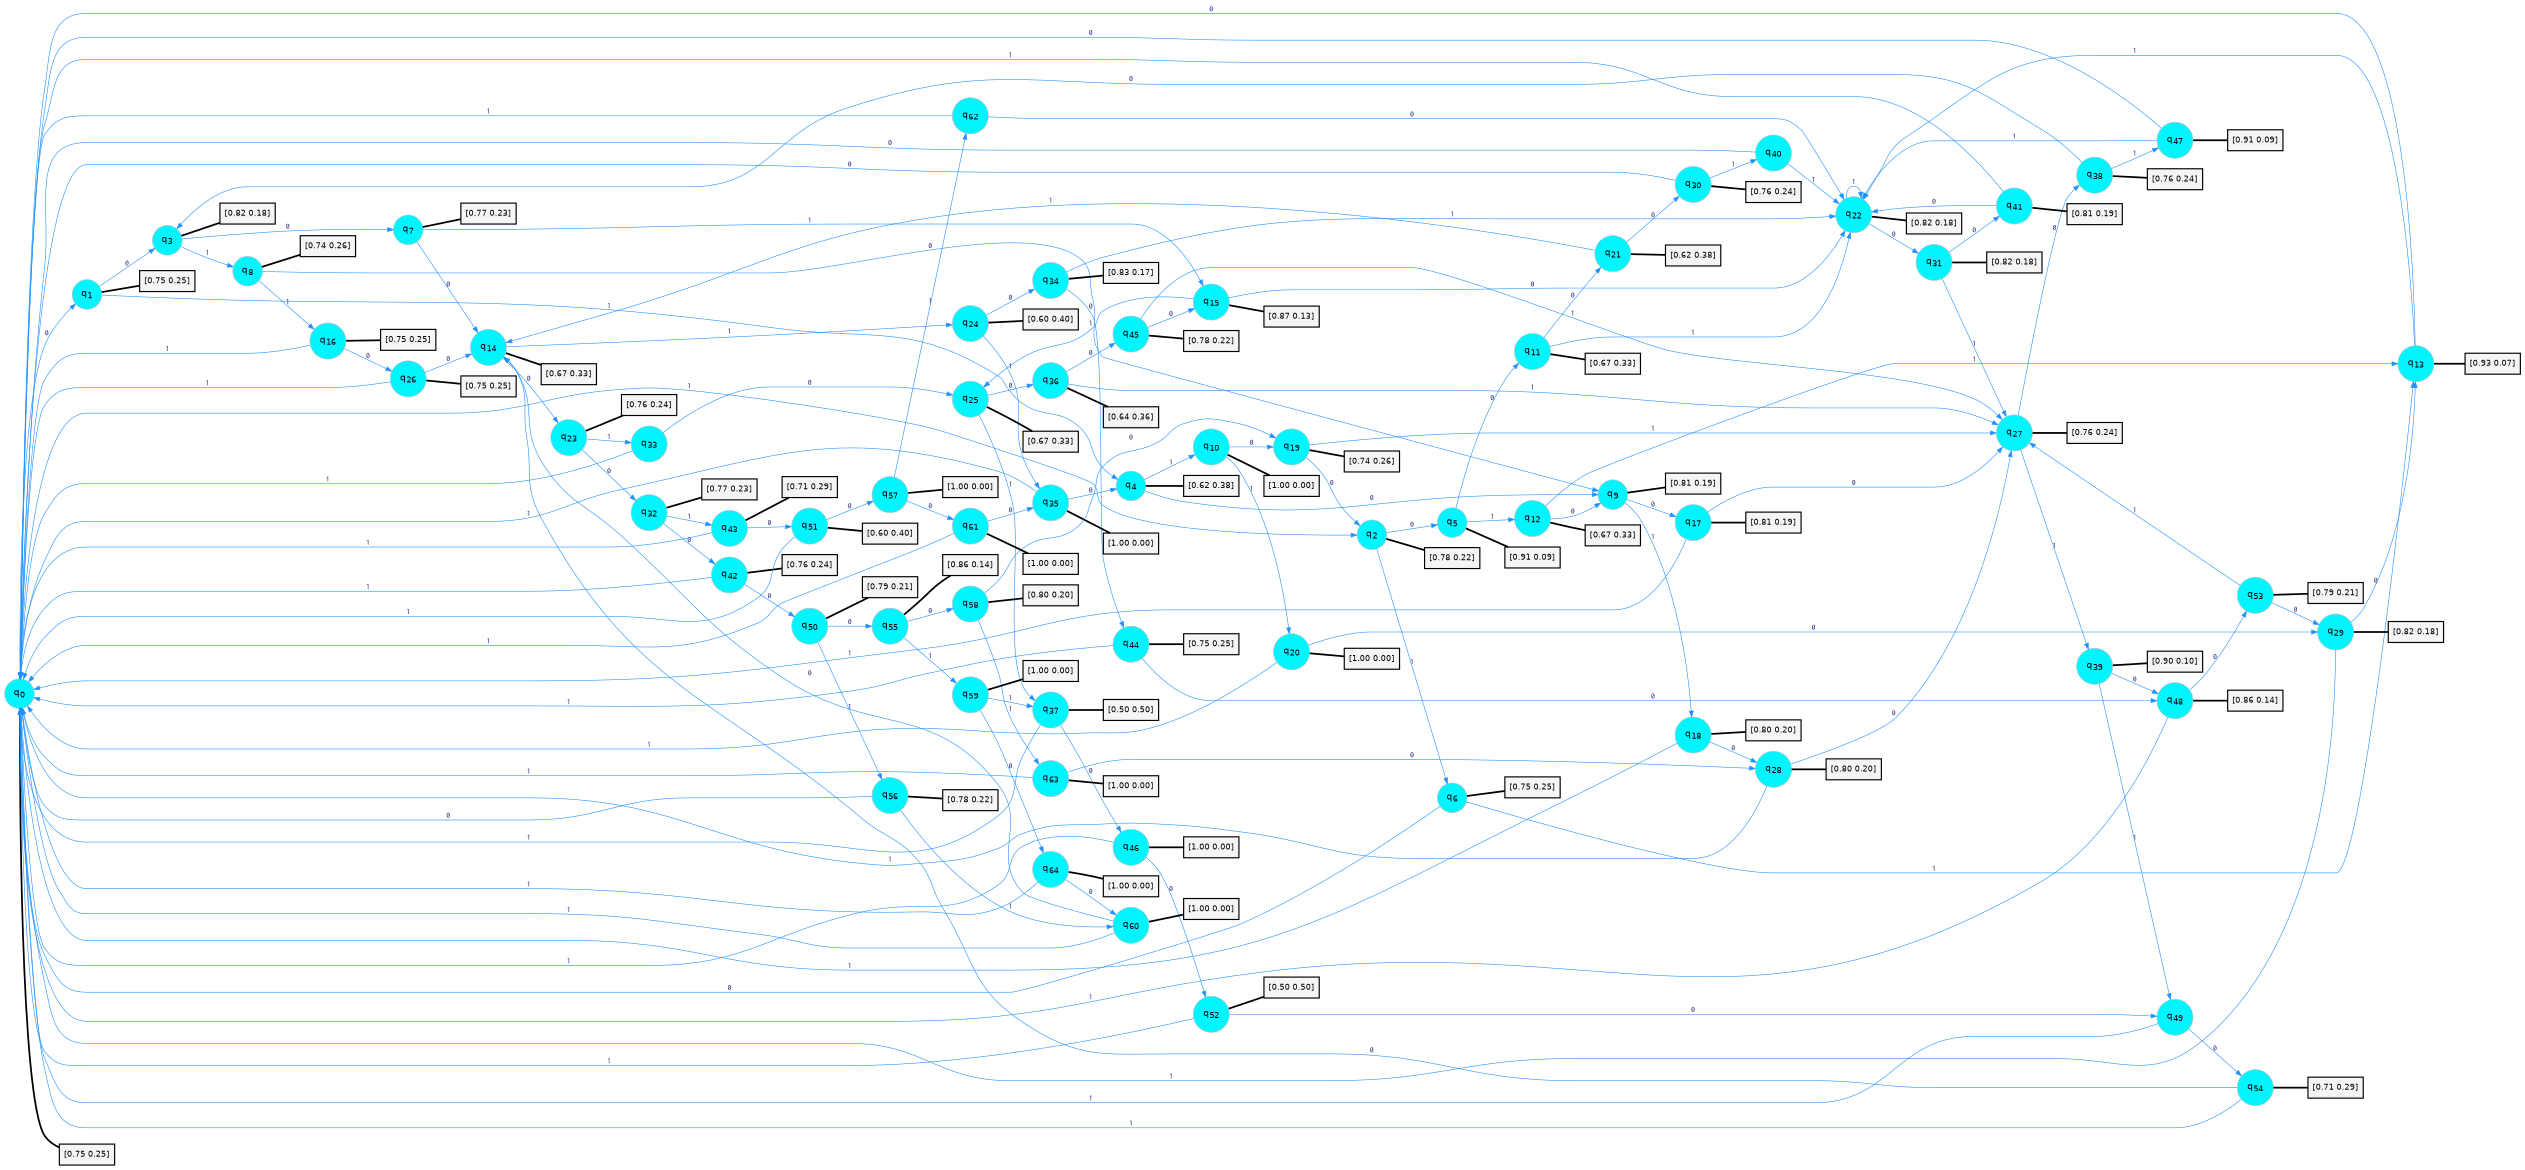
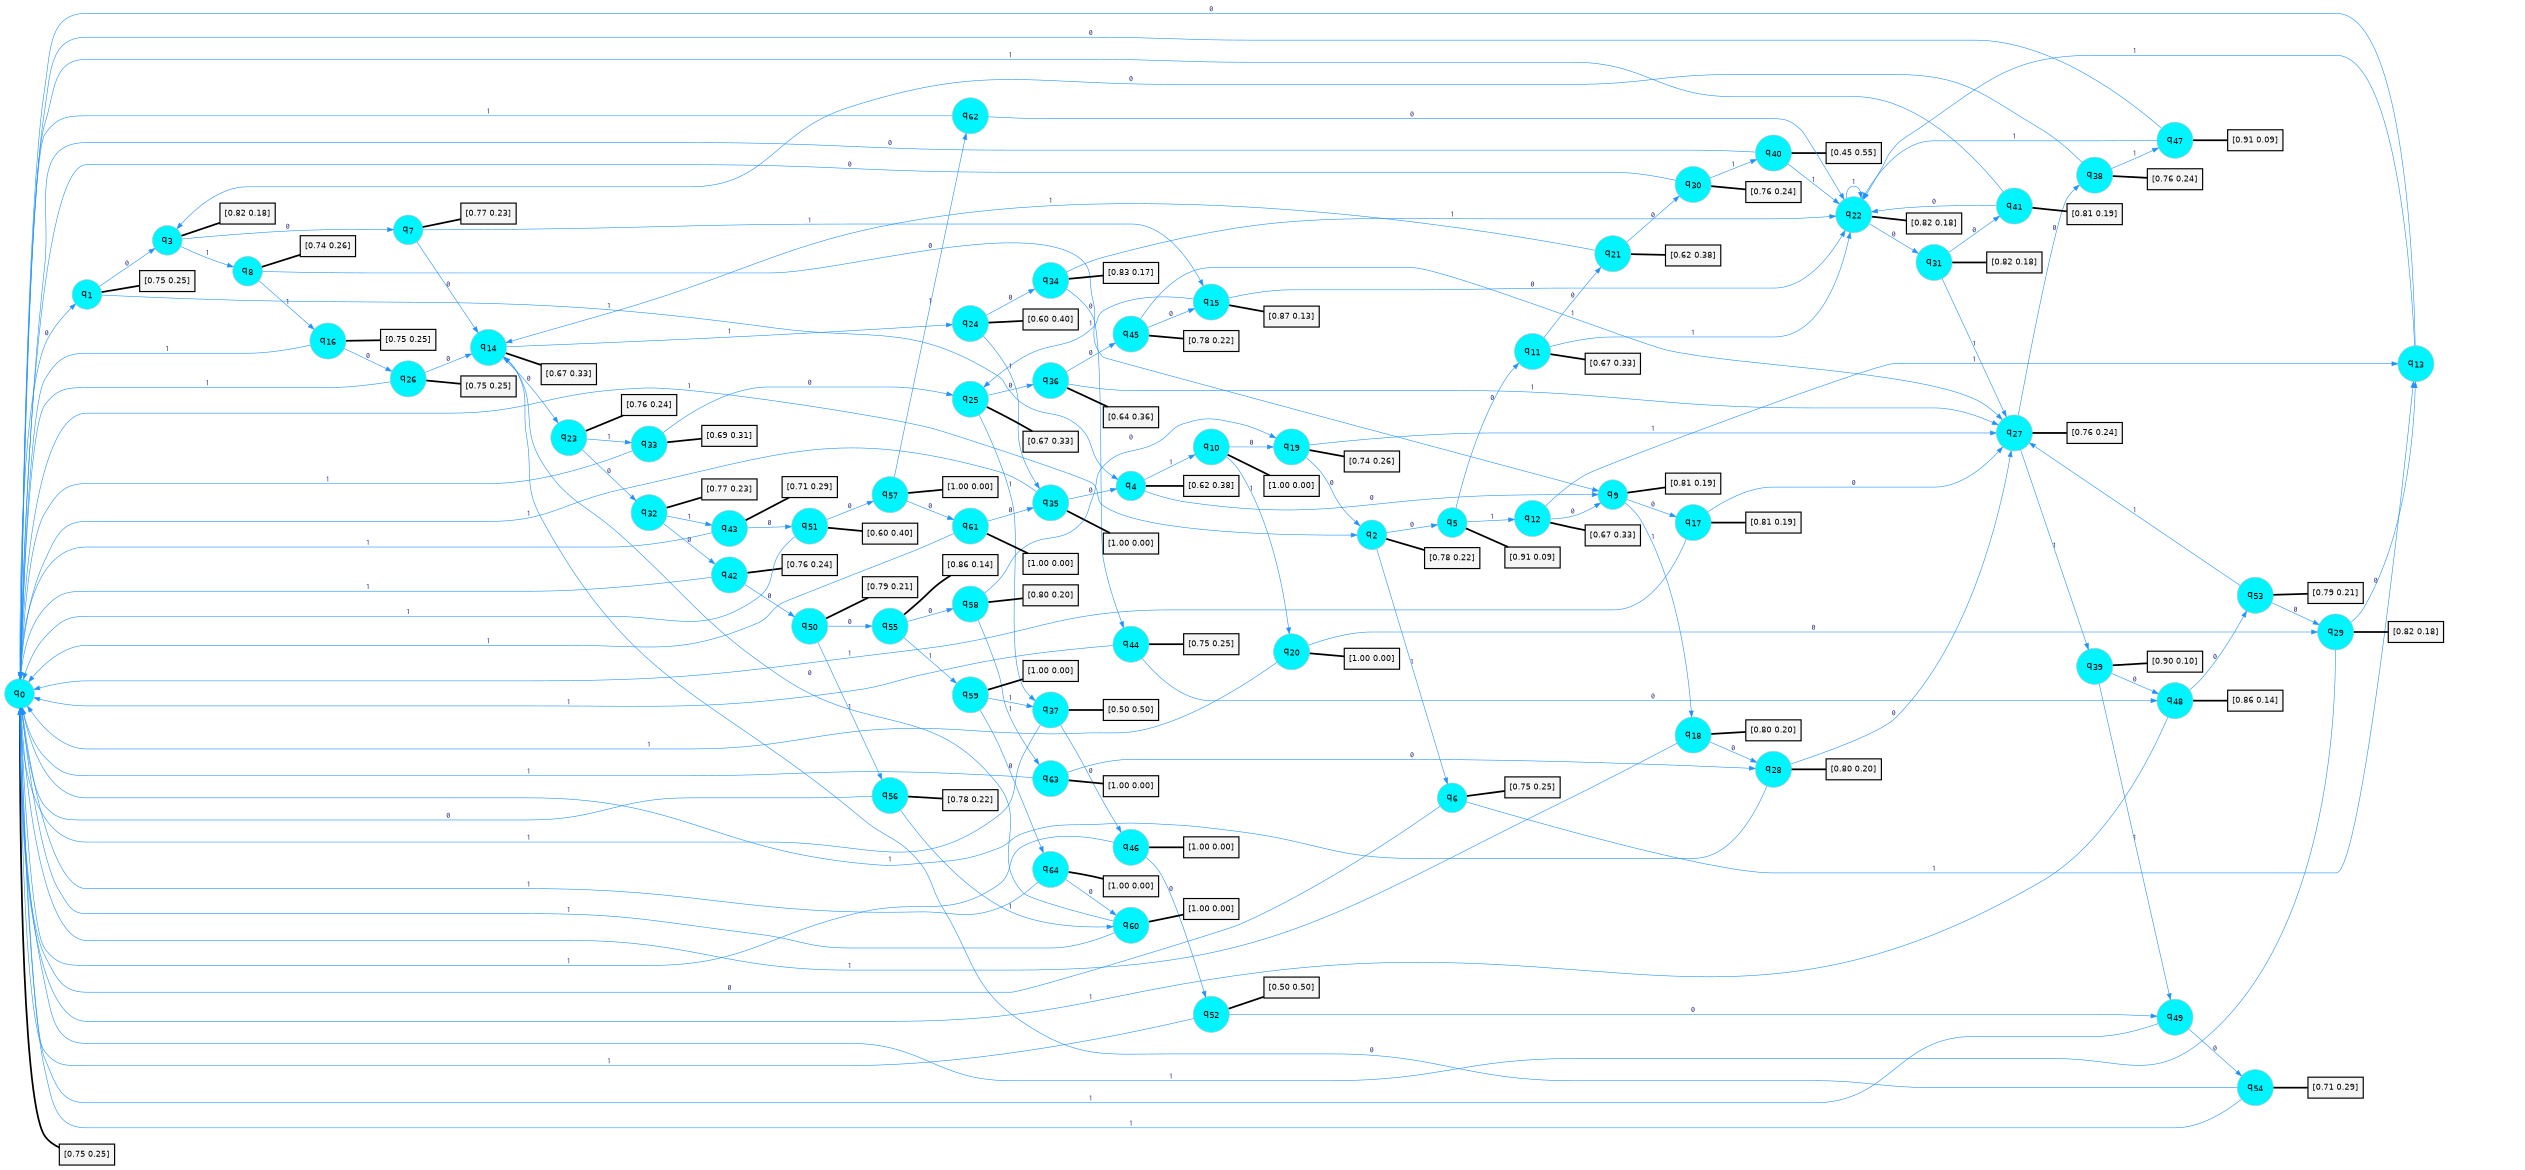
none -> (1854, 153)
(2493, 364) -> none
none -> (729, 436)
